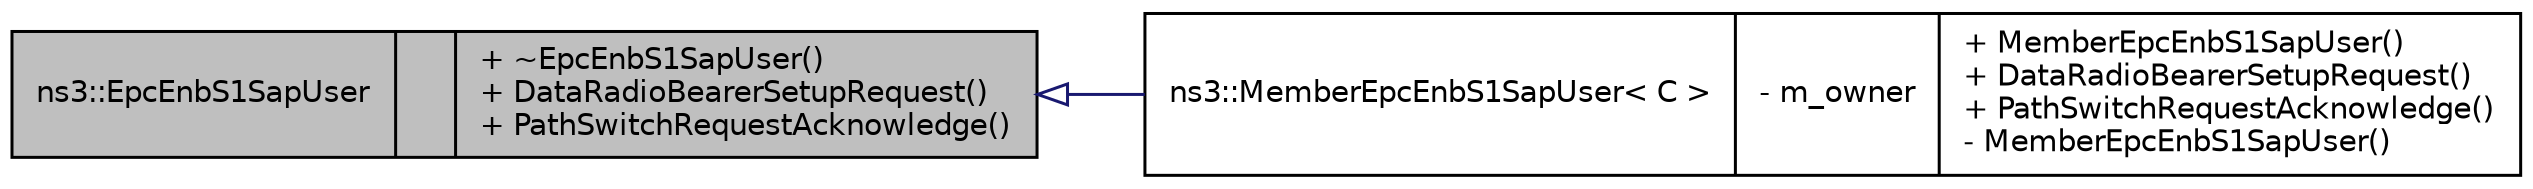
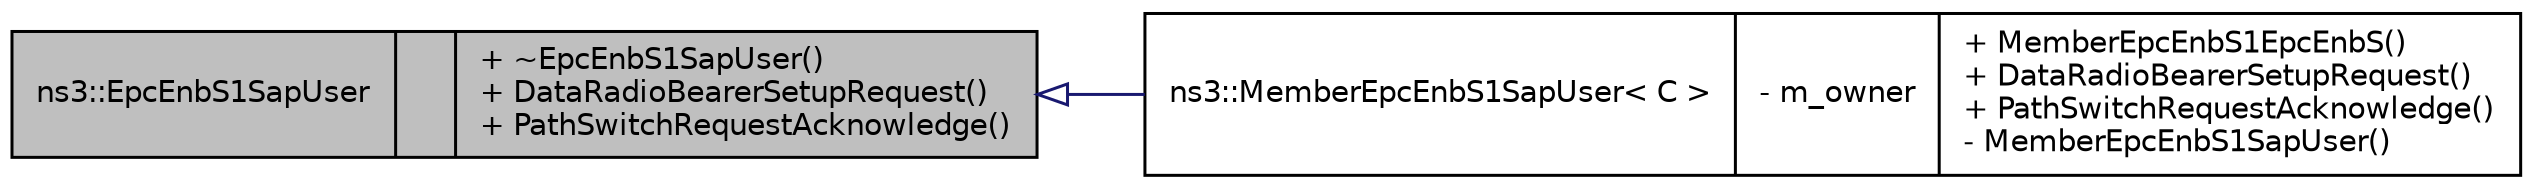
(2185, 43) -> (2185, 43)
